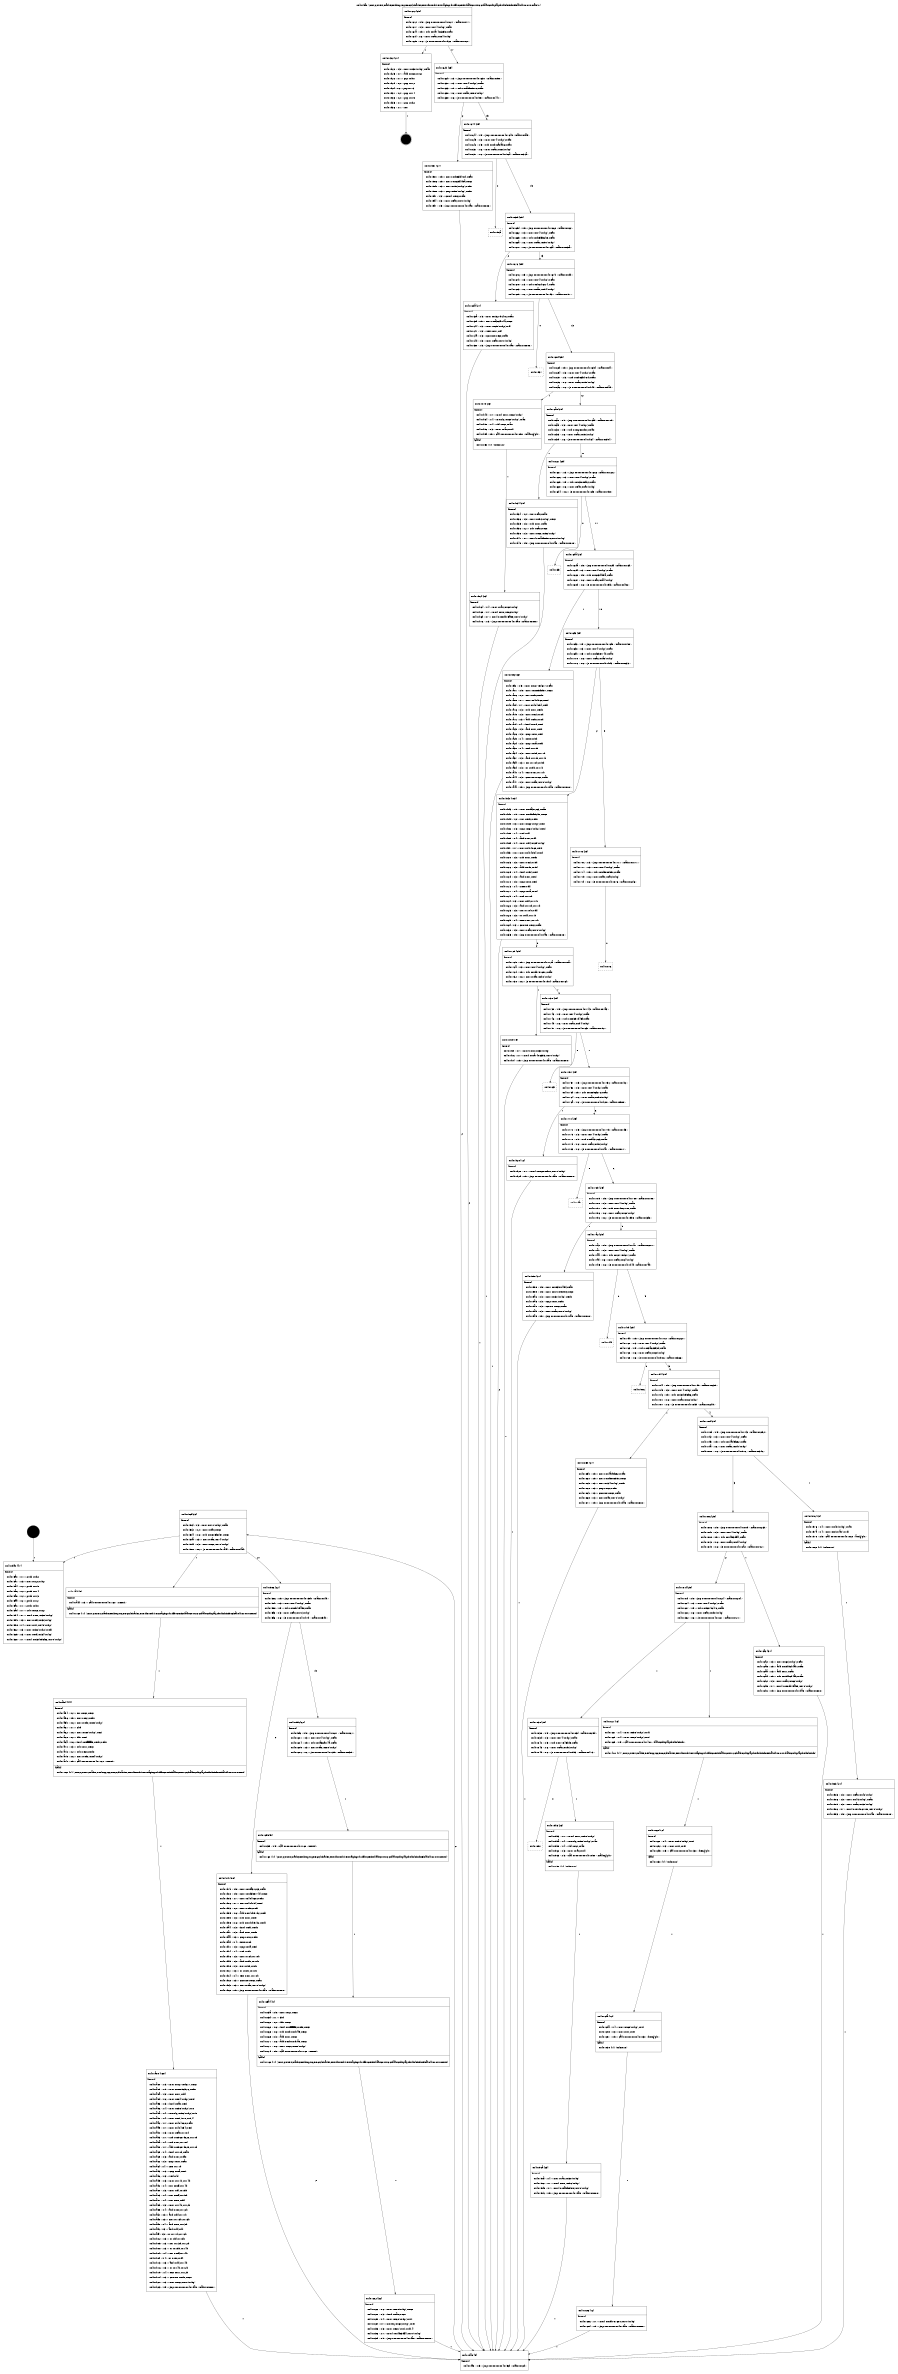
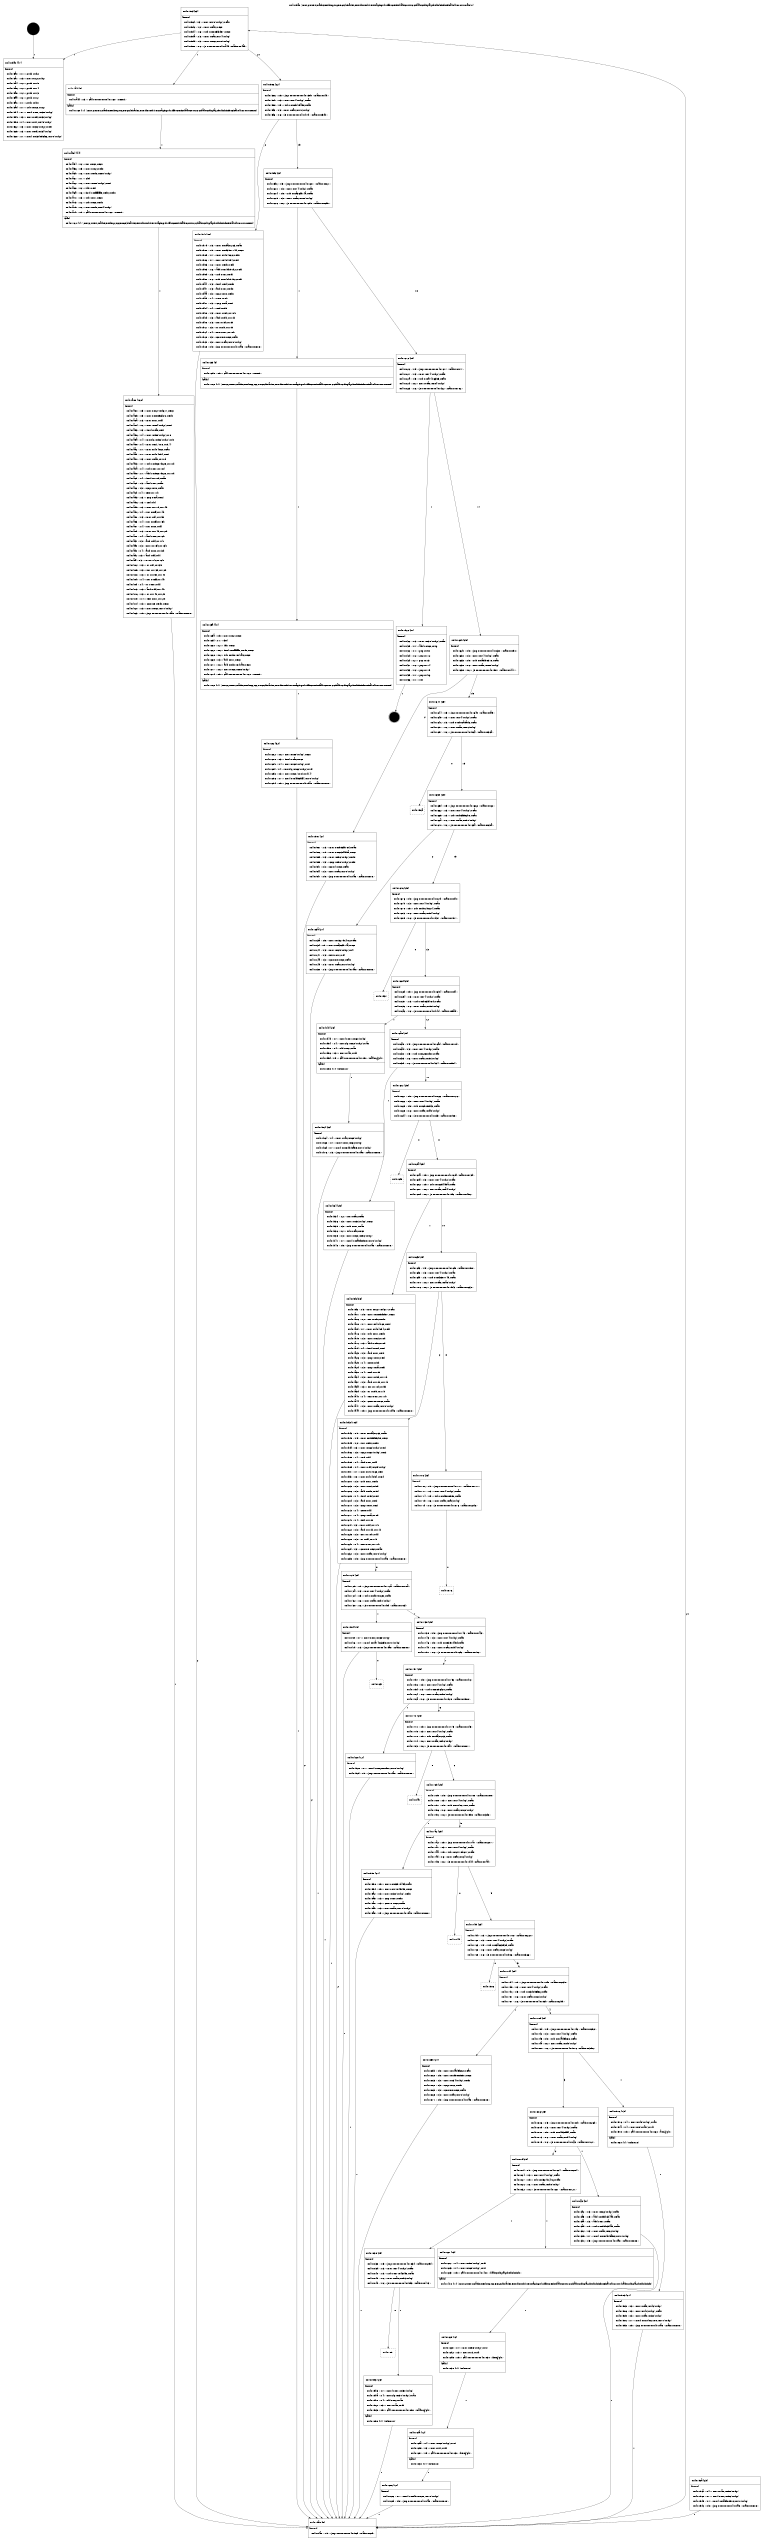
none -> (364, 280)
(572, 1064) -> (376, 1665)
(572, 2016) -> (380, 2473)
